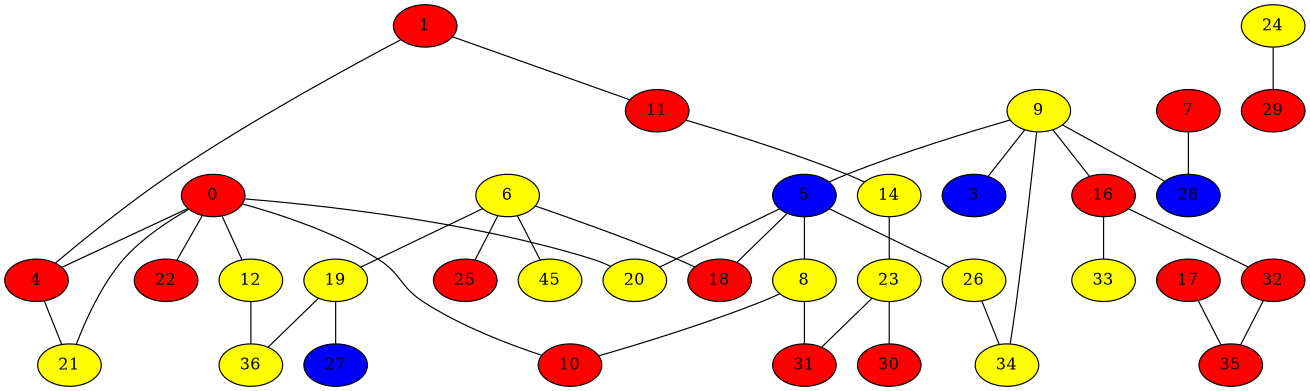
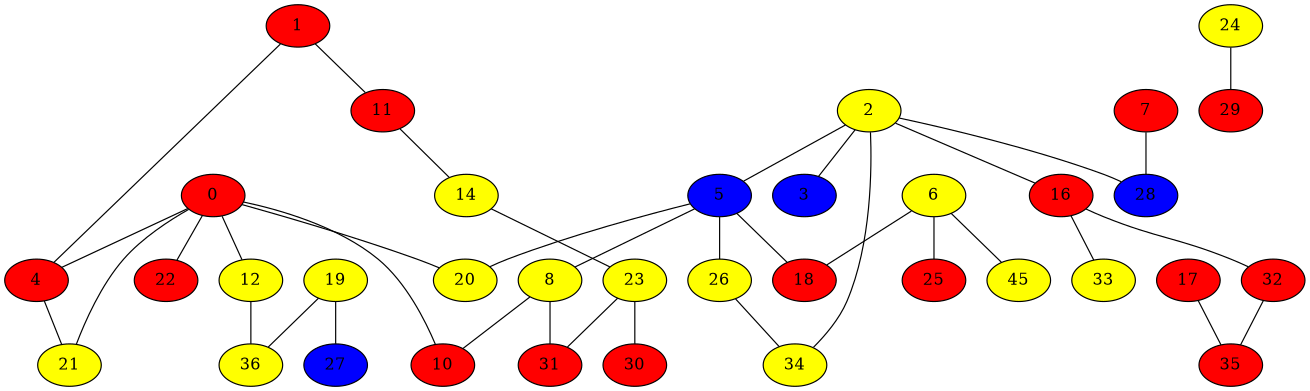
(1039, 111) -> (869, 111)
(422, 238) -> none
